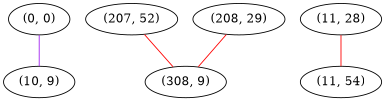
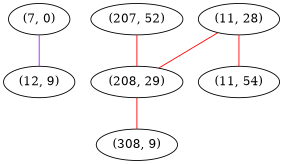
(39, 19) -> (39, 19)
none -> (188, 50)
(159, 51) -> (137, 51)
(39, 82) -> (39, 82)
